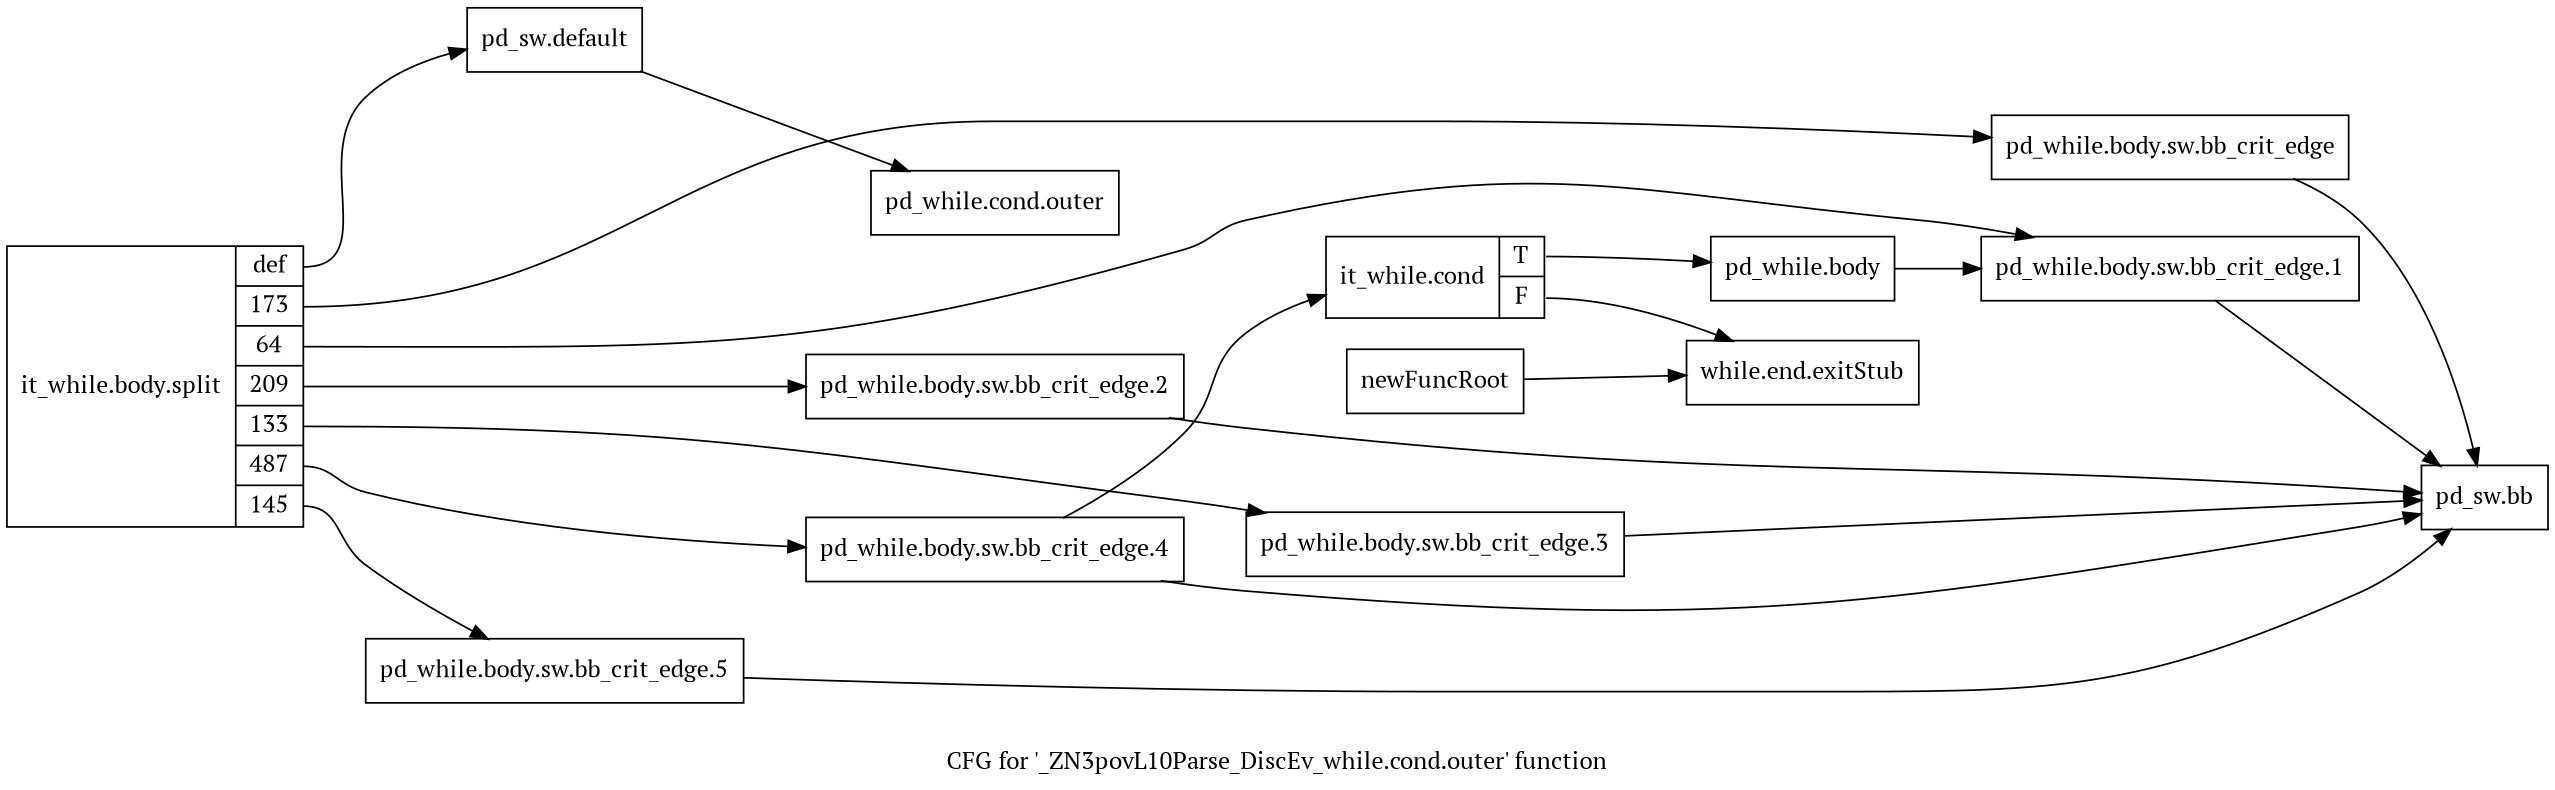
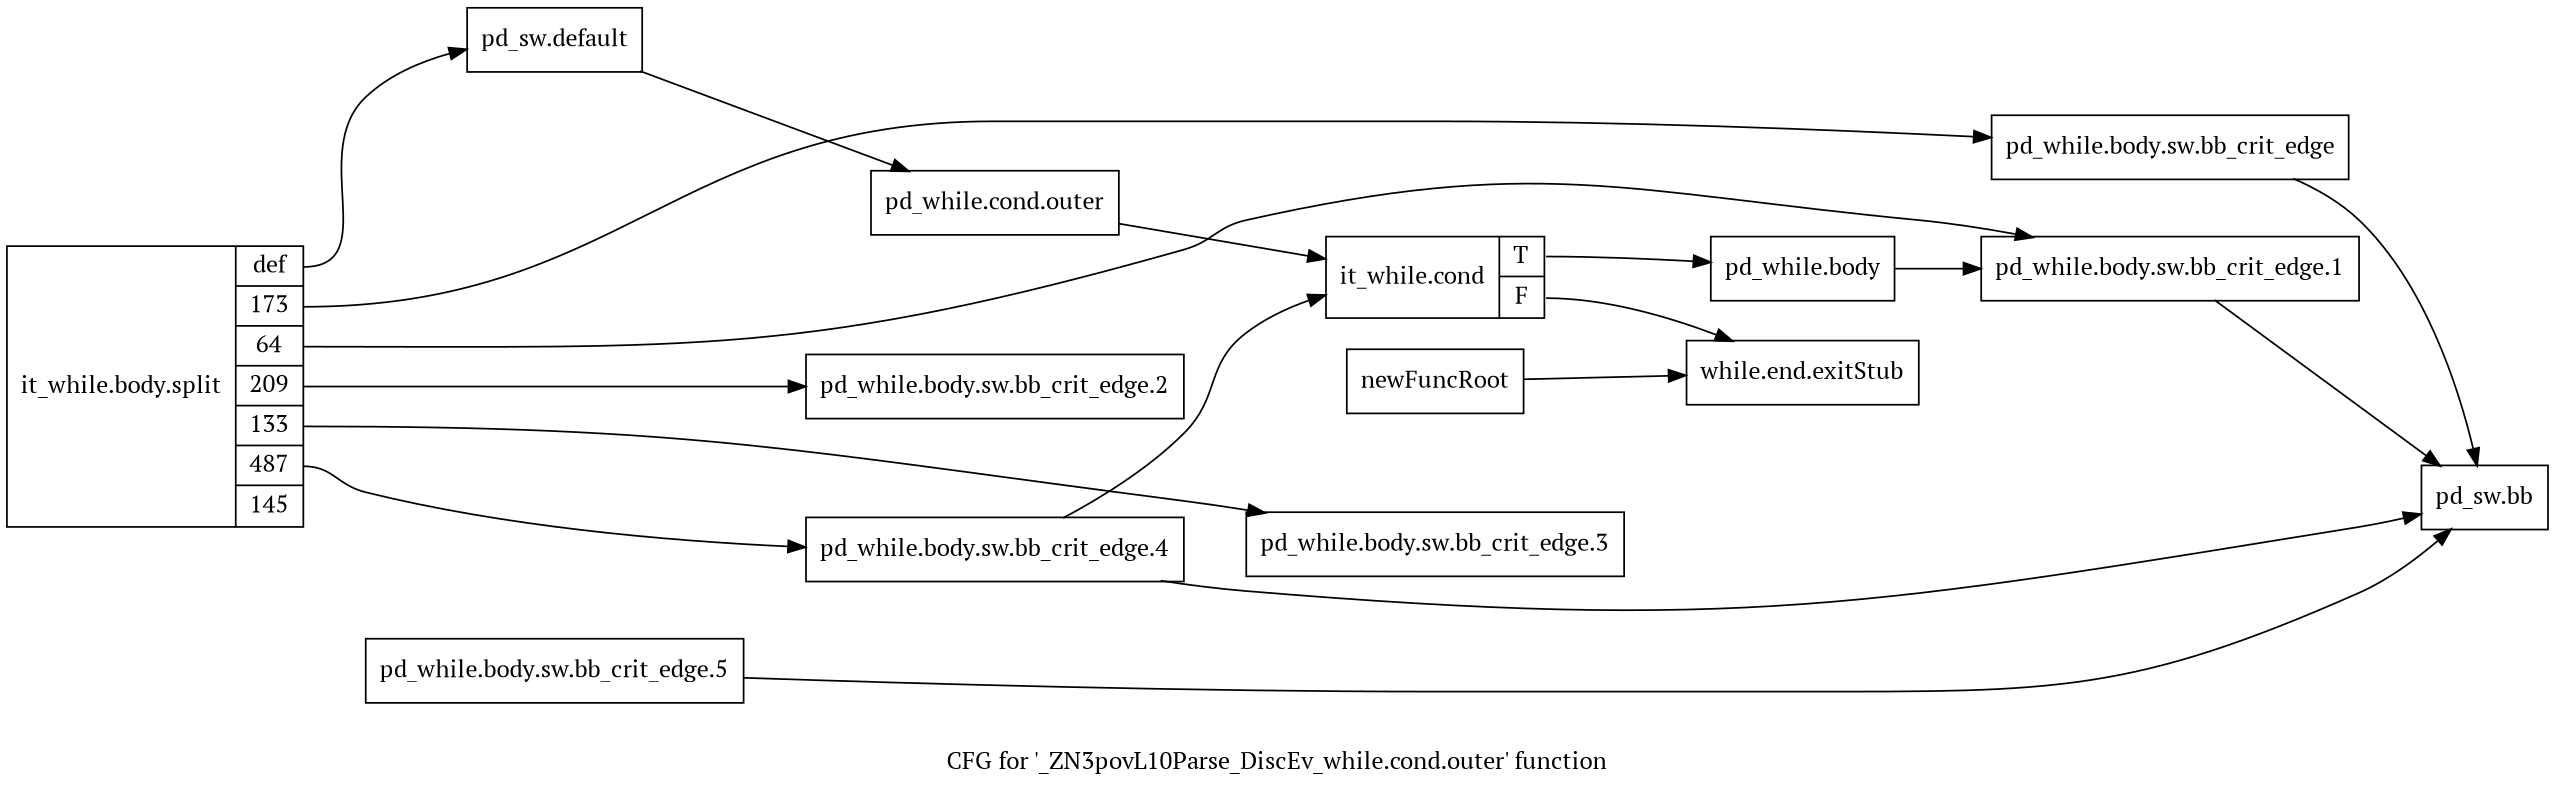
none -> (1223, 241)
(1785, 467) -> none
(2014, 518) -> none
(380, 575) -> none
